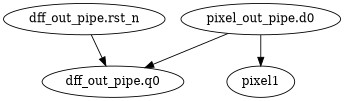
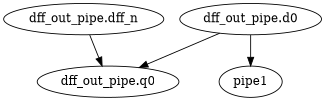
(84, 19) -> (84, 19)
(261, 19) -> (251, 19)
(261, 82) -> (251, 82)
